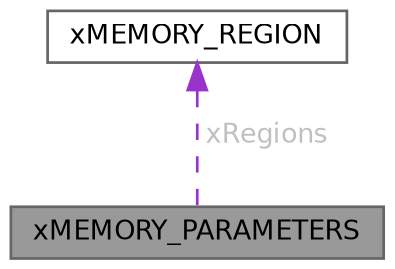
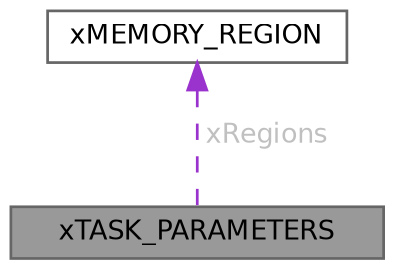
(197, 233) -> (197, 233)
